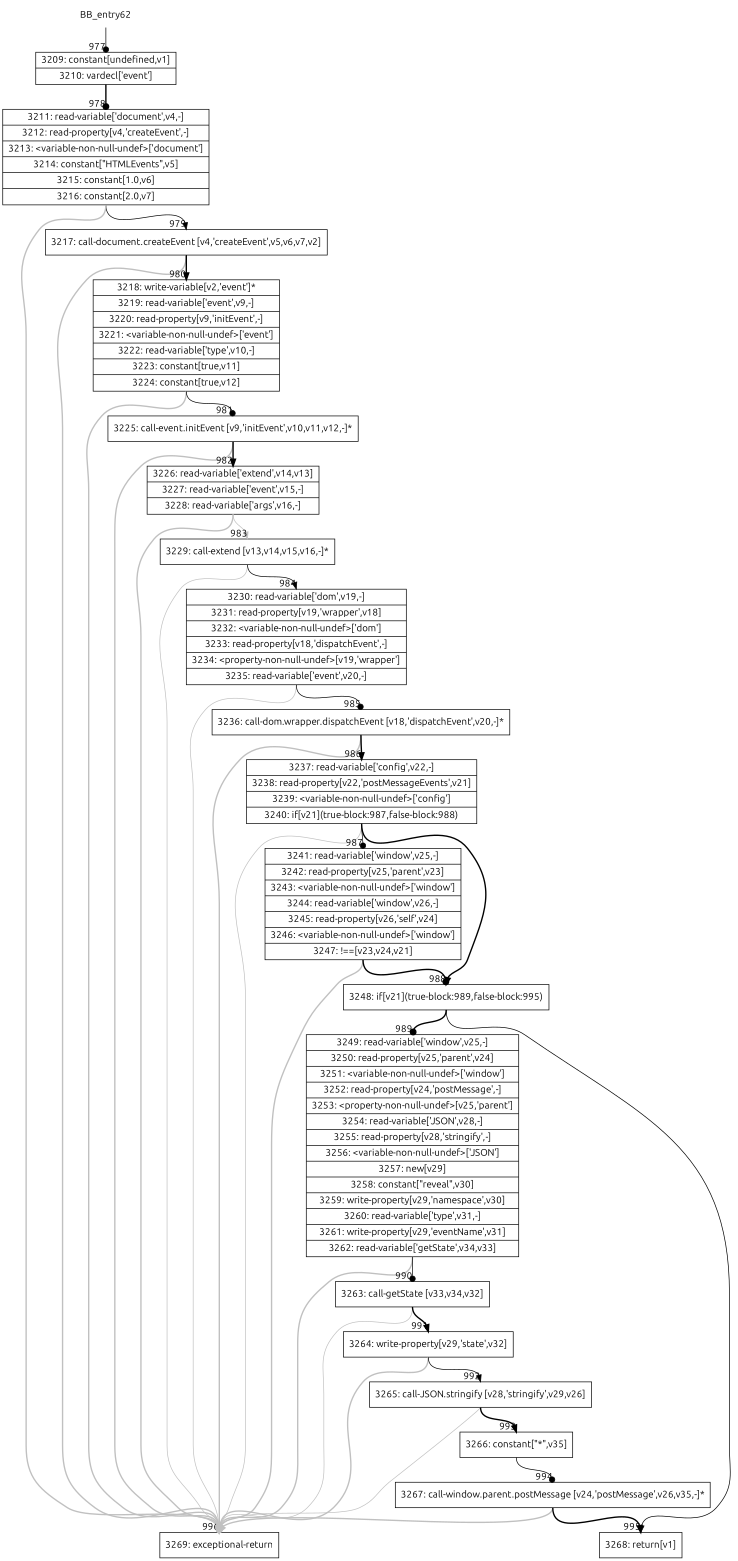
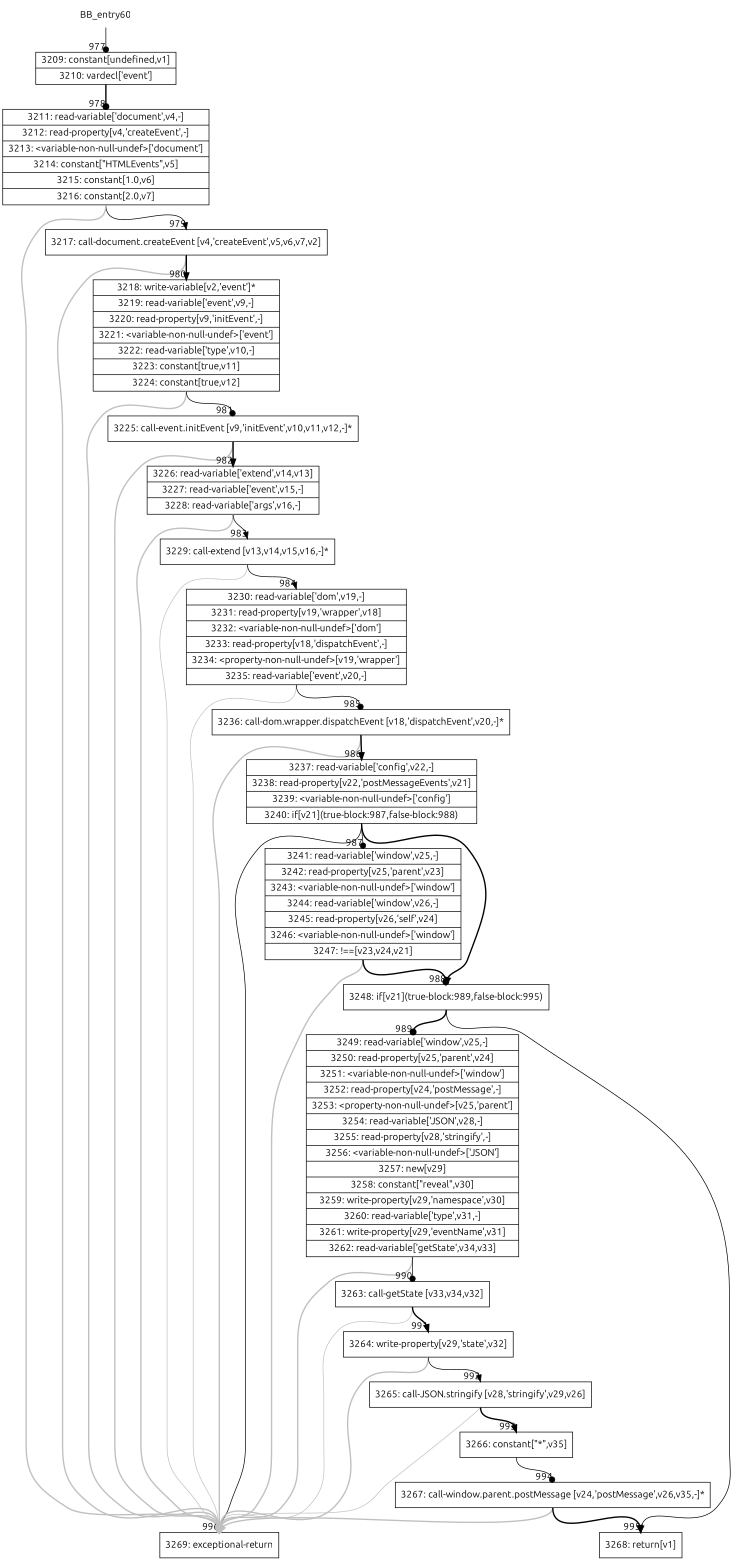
(106, 15) -> (106, 15)
(238, 524) -> (238, 524)
(245, 1127) -> (245, 1127)
